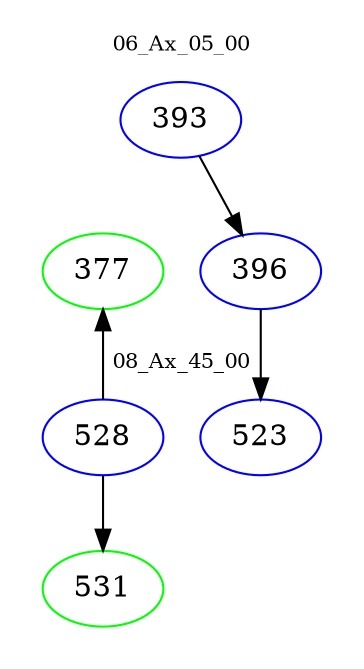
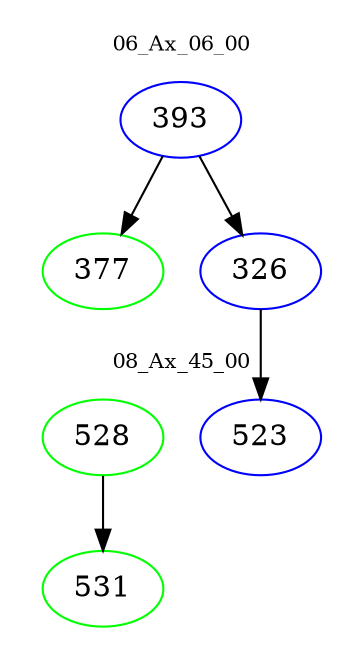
(182, 45) -> (182, 45)
(261, 271) -> (261, 271)
(103, 365) -> (147, 186)
(103, 437) -> (103, 437)
